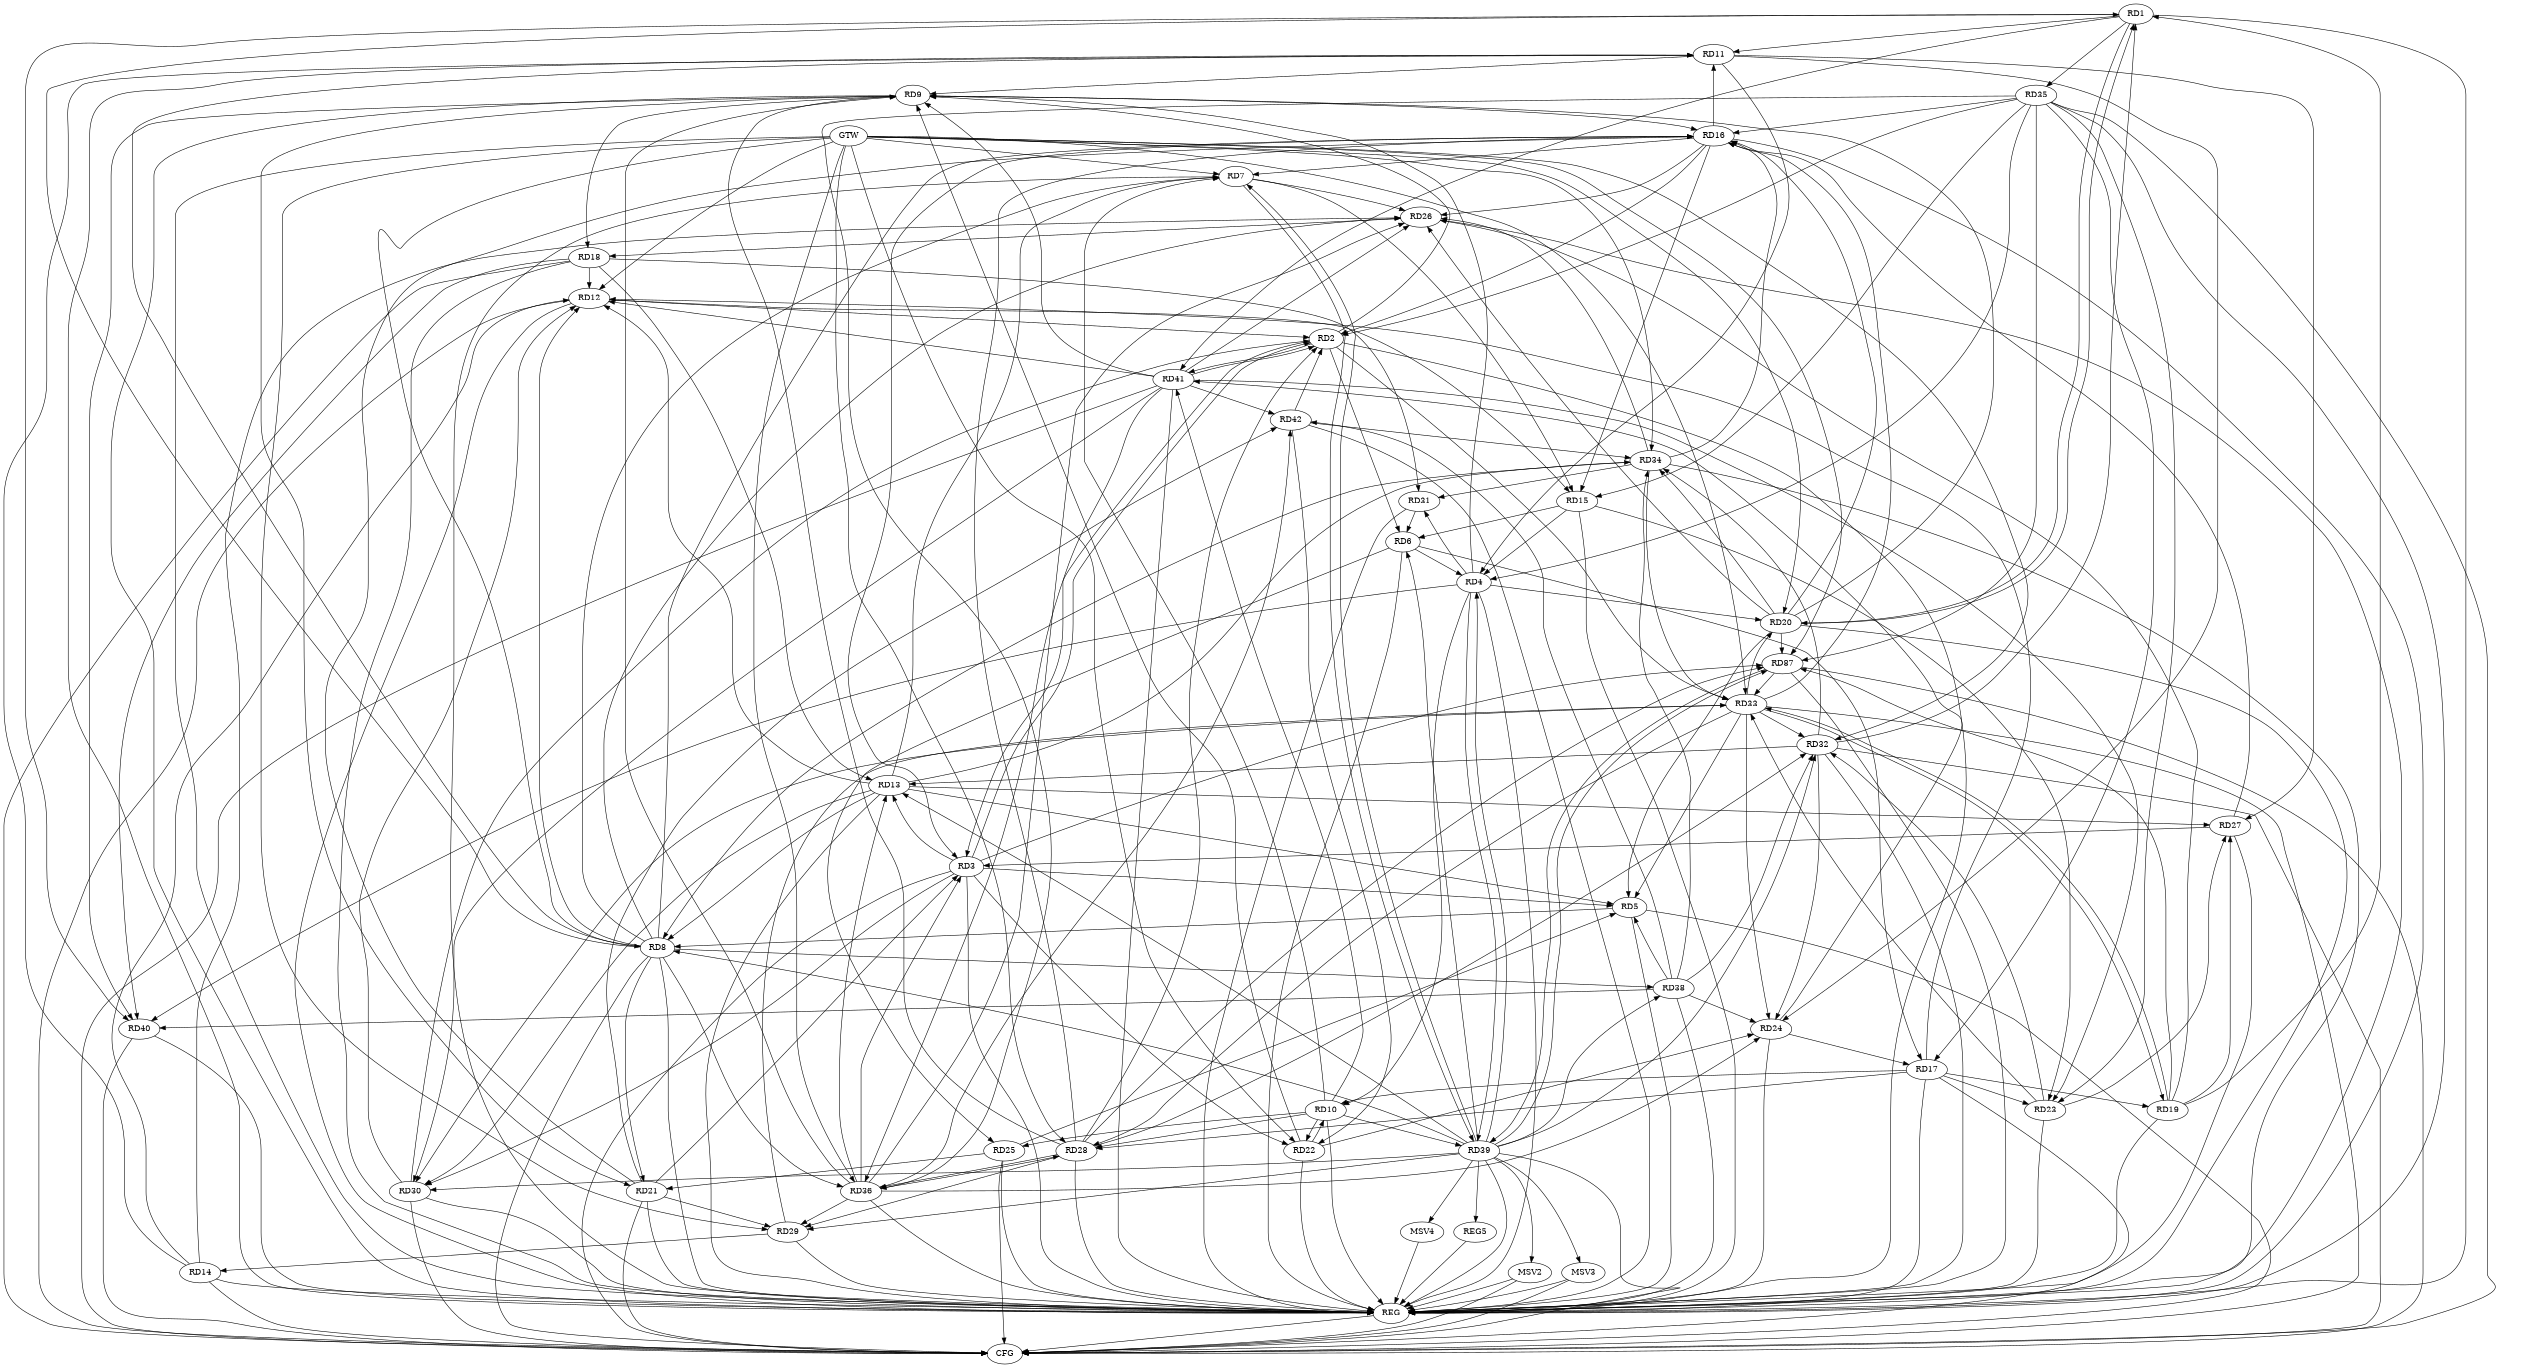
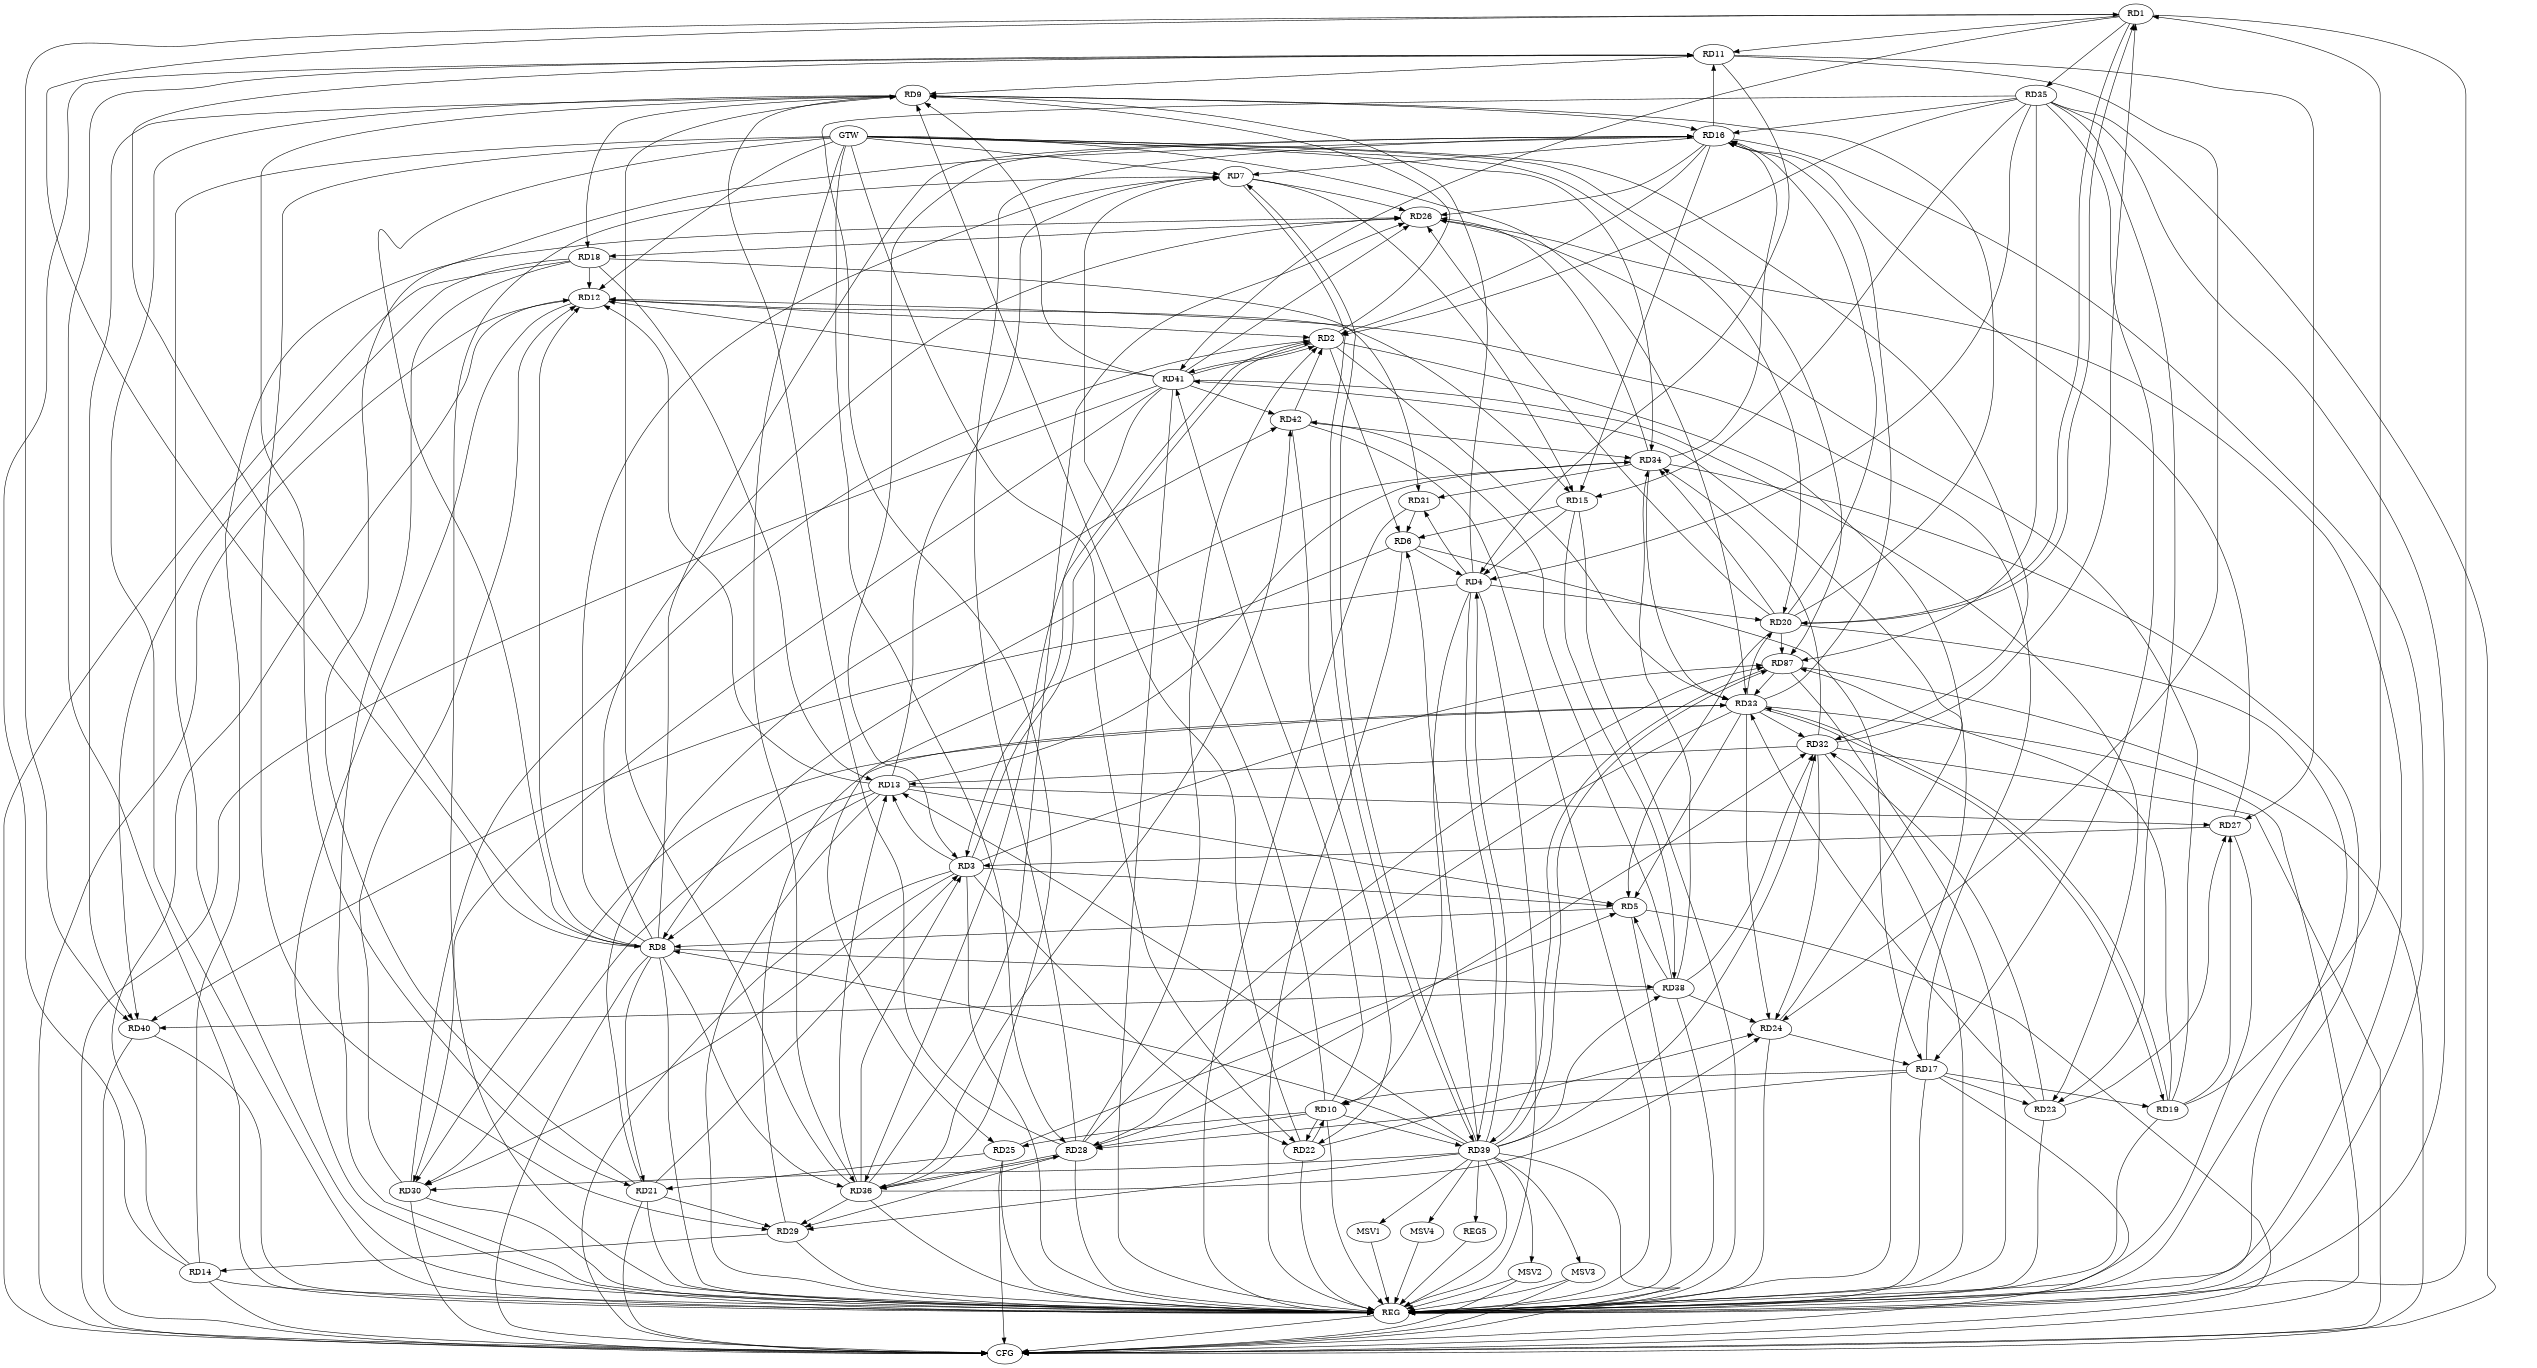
(1960, 682) -> (1610, 743)
none -> (1369, 1232)
